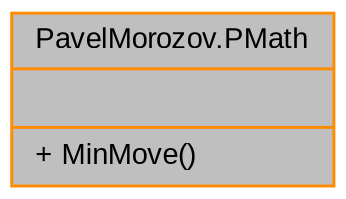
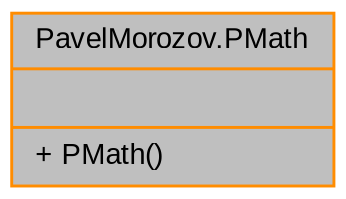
(116, 155) -> (100, 155)
